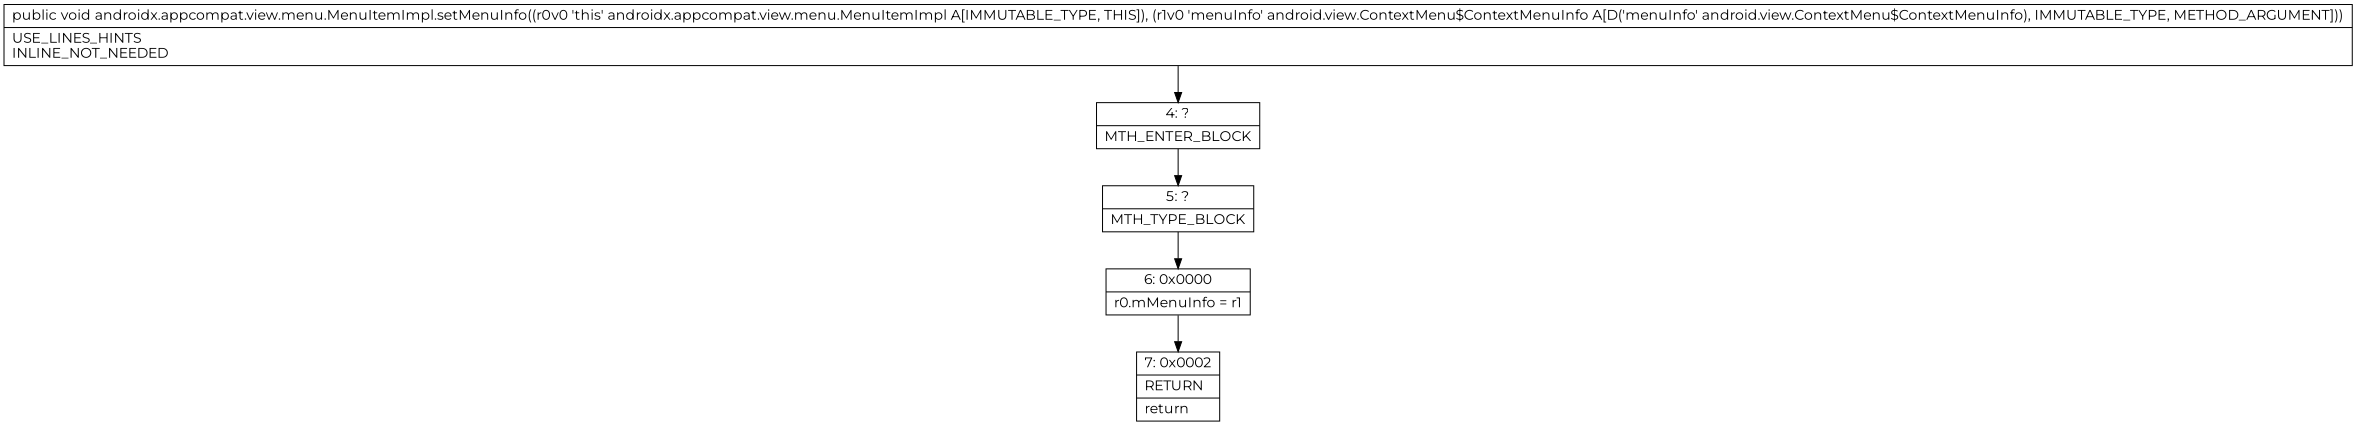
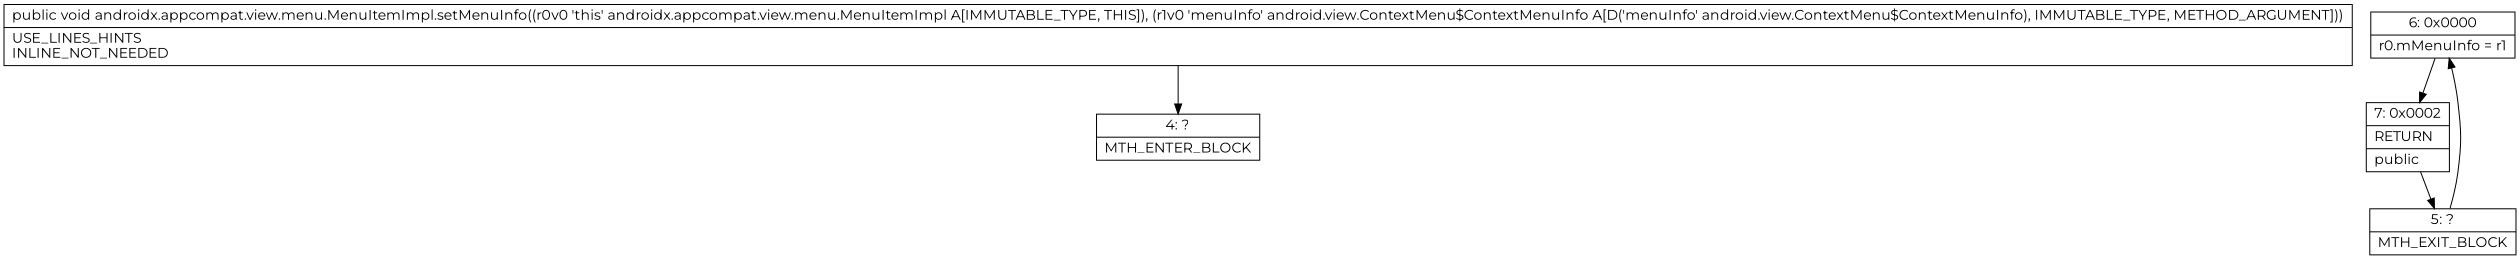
(1178, 162) -> (2426, 185)
(1178, 220) -> (2443, 243)
(1167, 409) -> (2397, 160)
